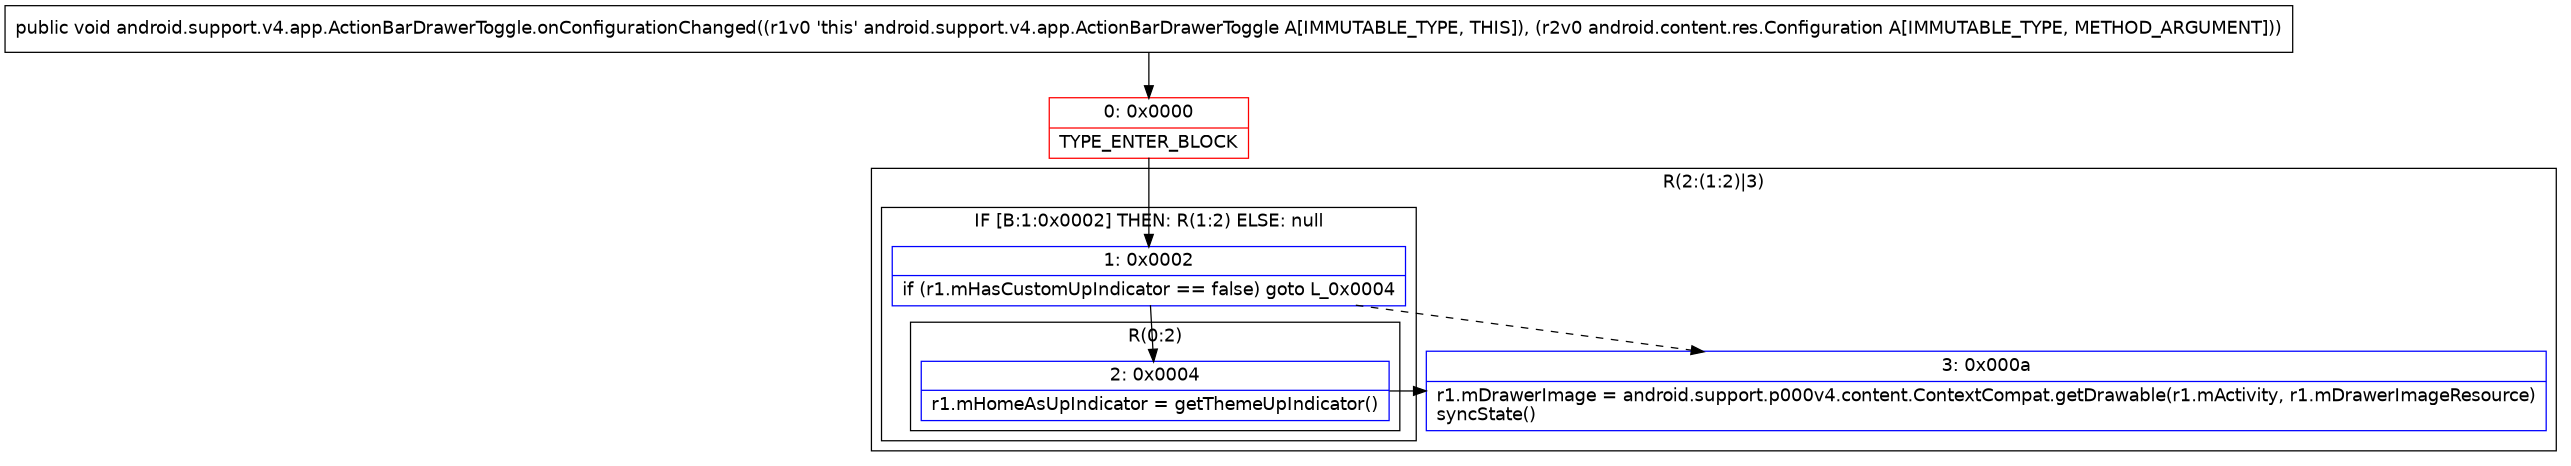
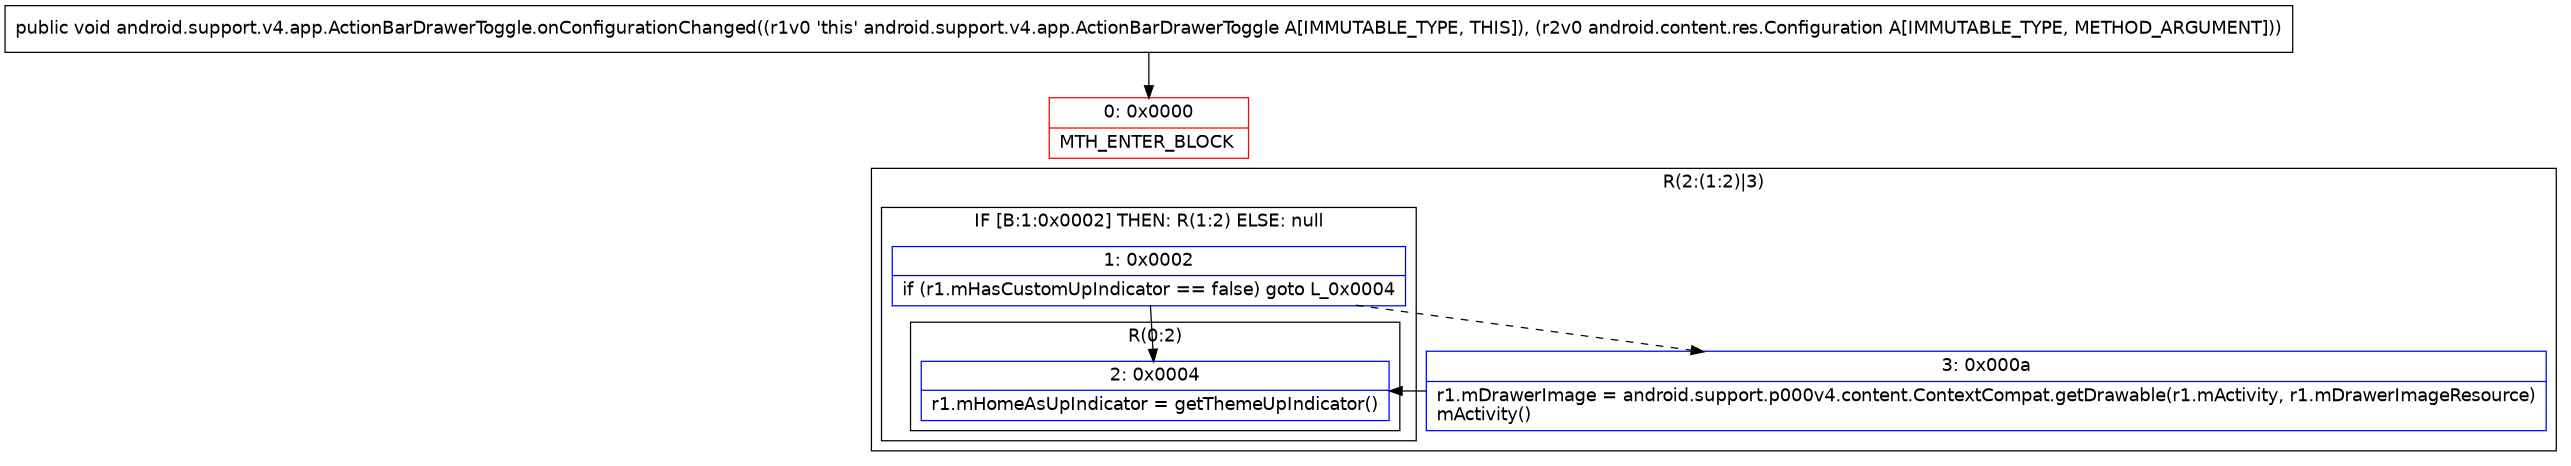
(1149, 143) -> (1147, 143)
(1149, 196) -> none
(1401, 391) -> (1408, 391)
(1486, 415) -> (1484, 415)
